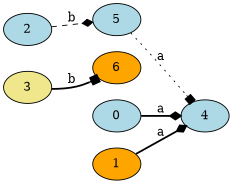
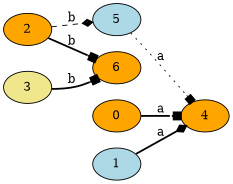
(28, 29) -> (28, 29)
none -> (68, 47)
(117, 116) -> (117, 116)
(155, 116) -> (155, 116)
(205, 116) -> (205, 116)
(117, 164) -> (117, 164)
